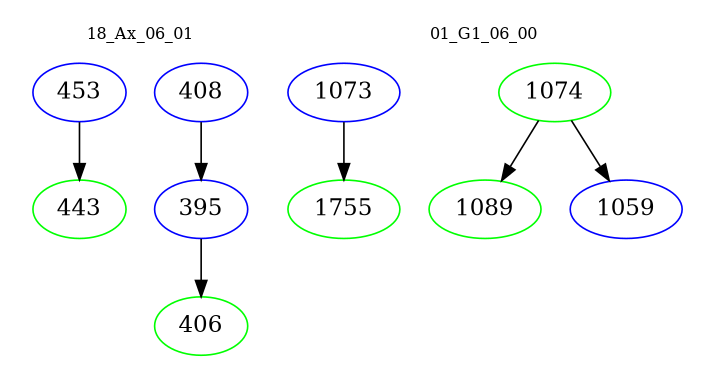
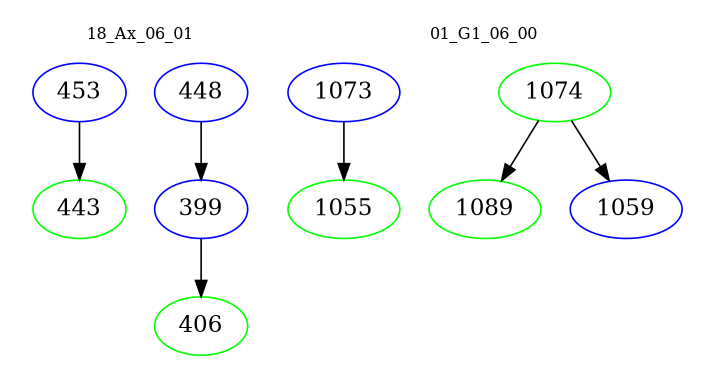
(201, 92) -> (201, 92)
(201, 209) -> (201, 209)
(344, 209) -> (344, 209)
